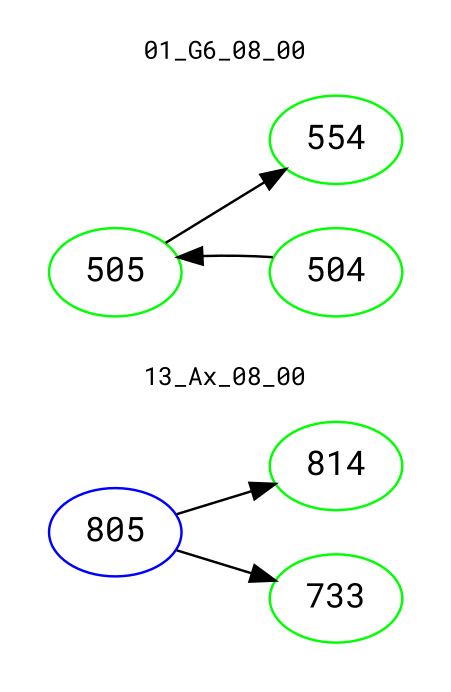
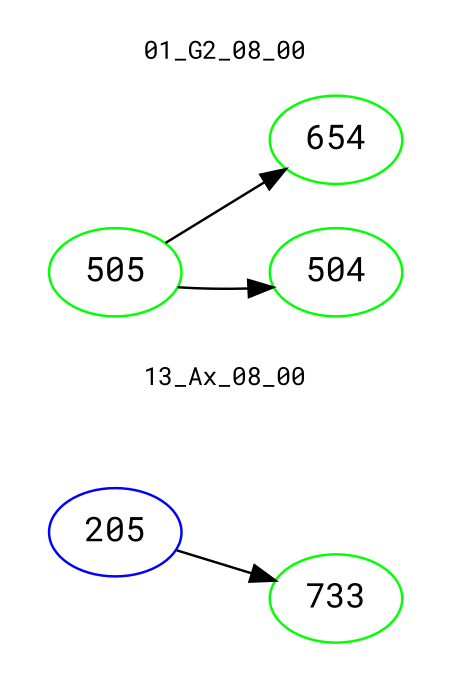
(226, 53) -> (226, 53)
(336, 140) -> (336, 140)
(238, 256) -> (213, 289)
(336, 466) -> none
(115, 532) -> (115, 532)
